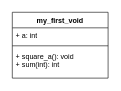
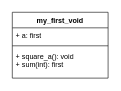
(28, 36) -> (32, 36)
(48, 61) -> (48, 61)
